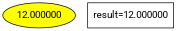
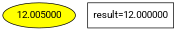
(39, 15) -> (39, 15)
